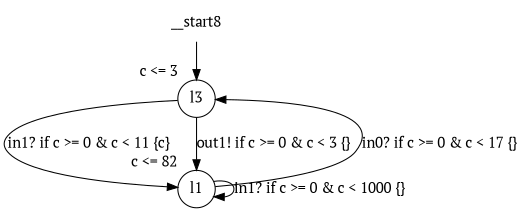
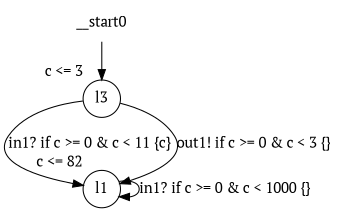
(197, 23) -> (102, 23)
(359, 143) -> none
